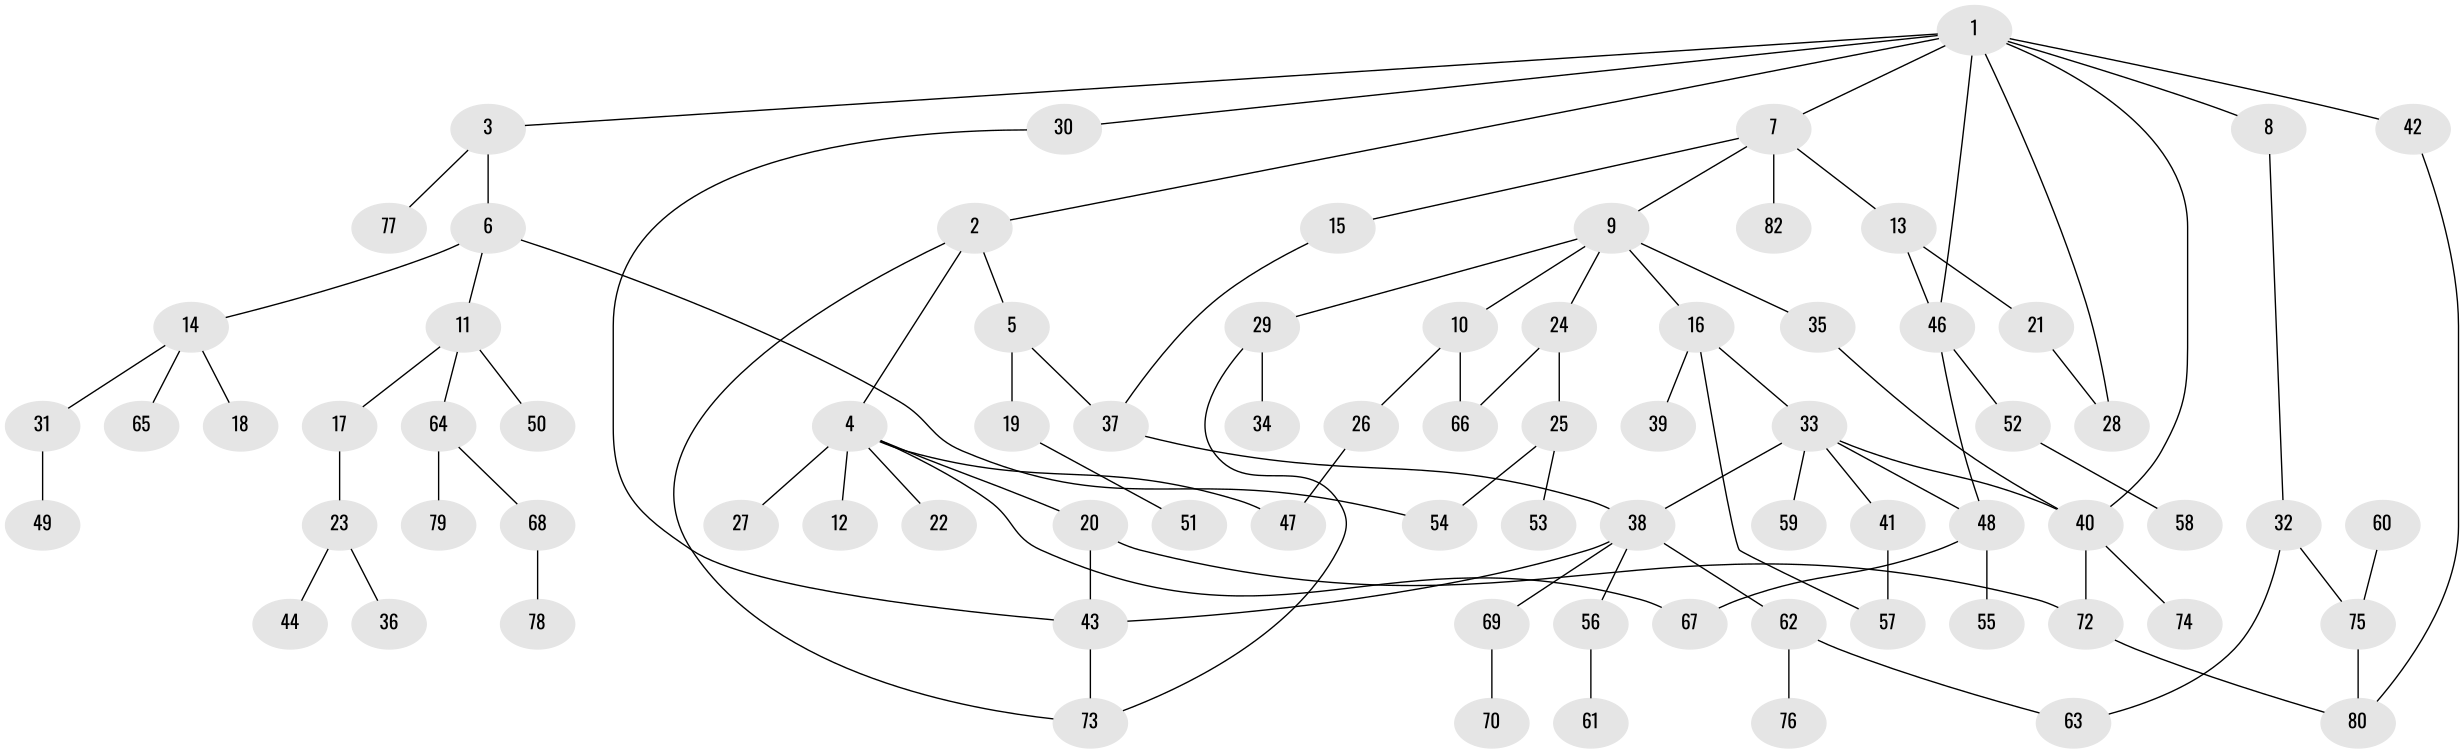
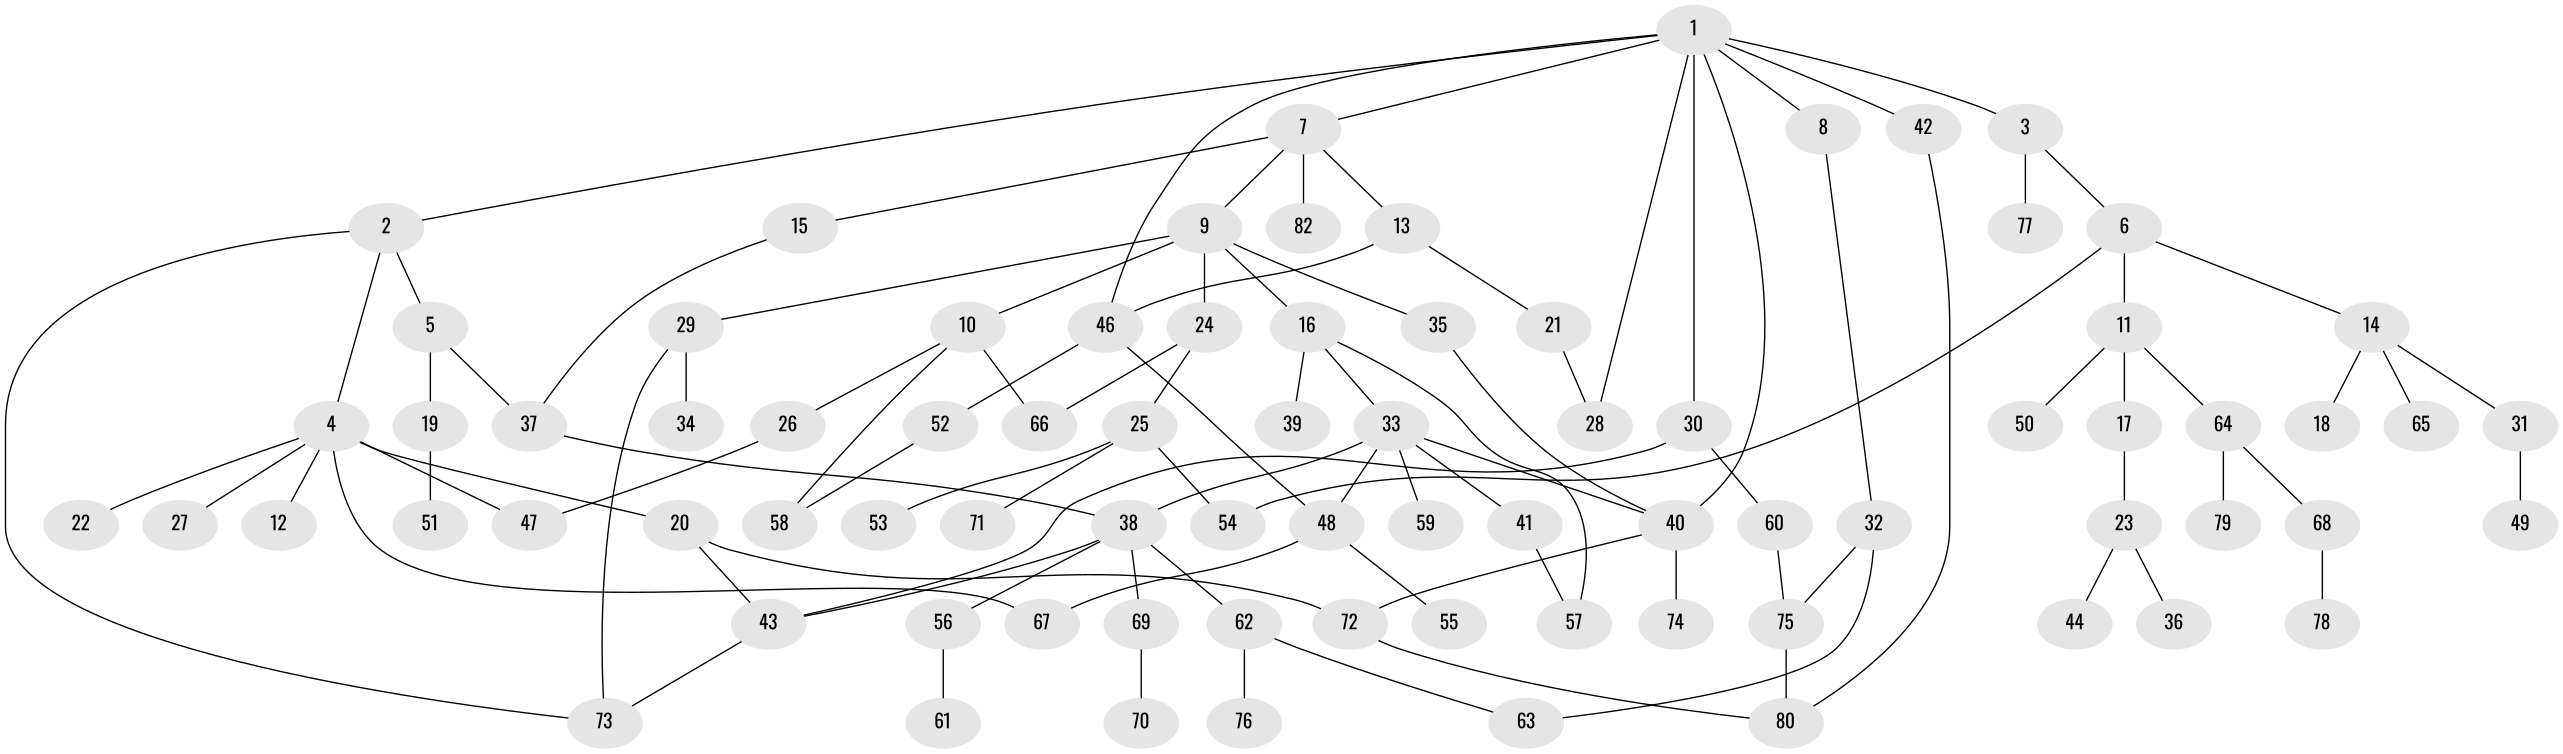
none -> (870, 423)
none -> (1738, 480)
none -> (978, 525)
